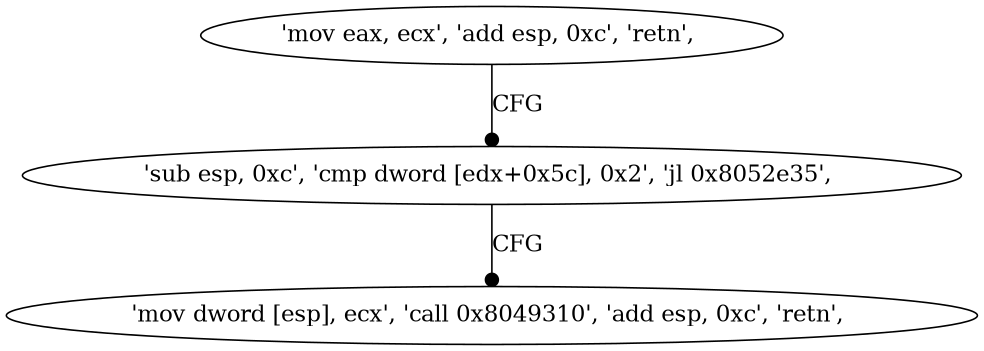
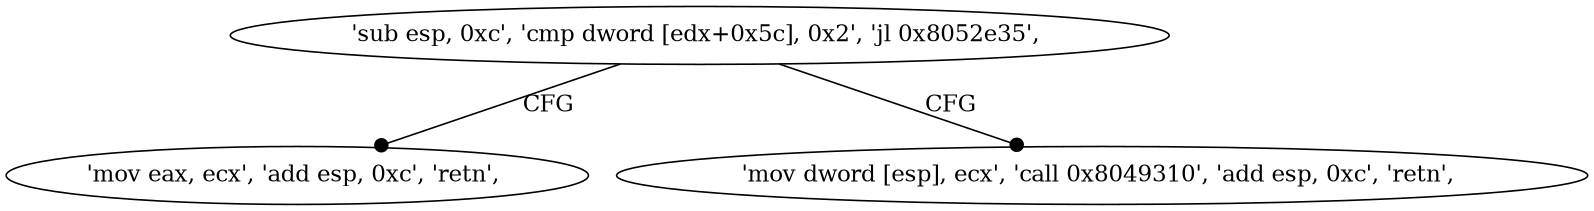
(492, 99) -> (504, 104)
